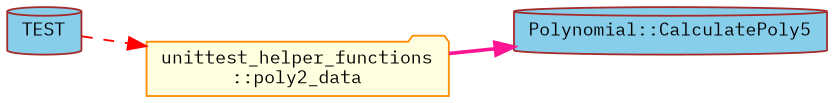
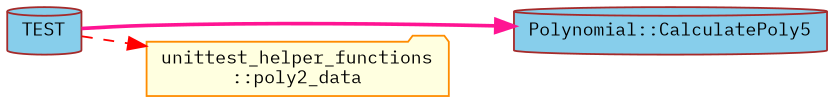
(472, 51) -> (288, 24)
